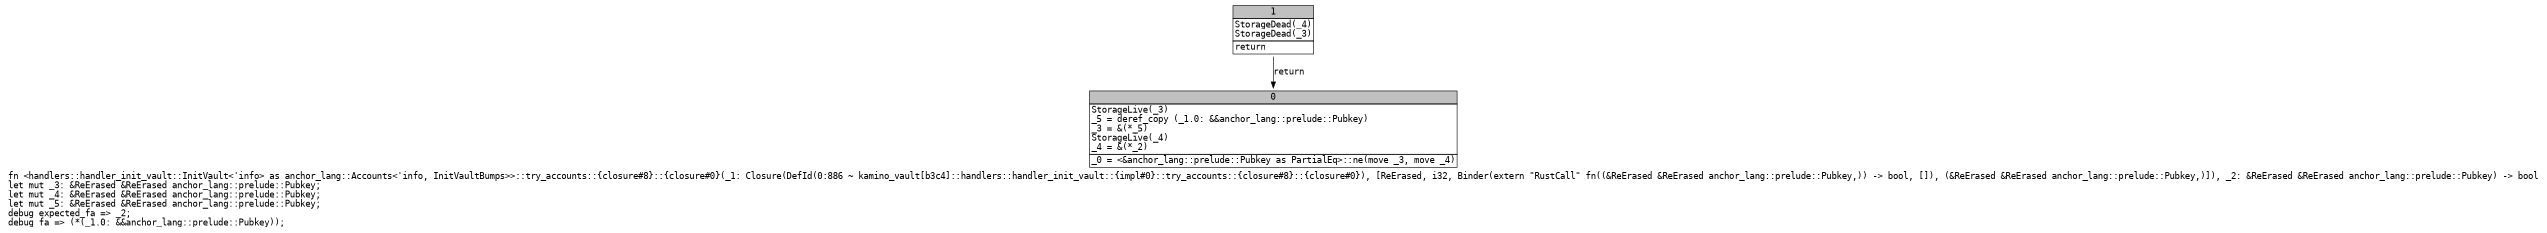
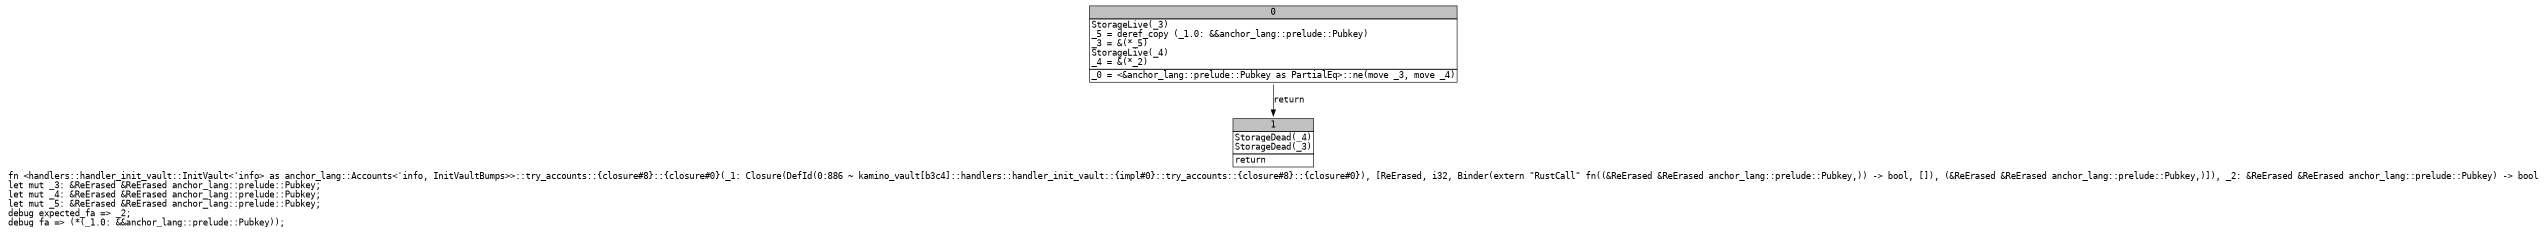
(1273, 69) -> (1273, 97)
